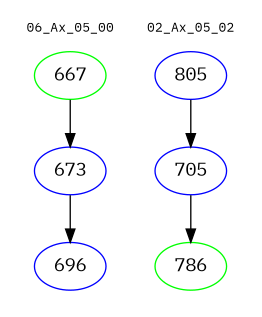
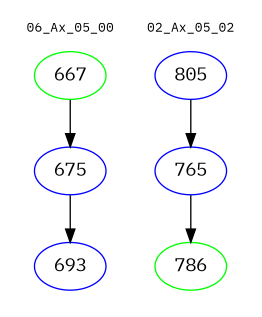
(70, 171) -> (70, 171)
(191, 171) -> (191, 171)
(70, 266) -> (70, 266)
